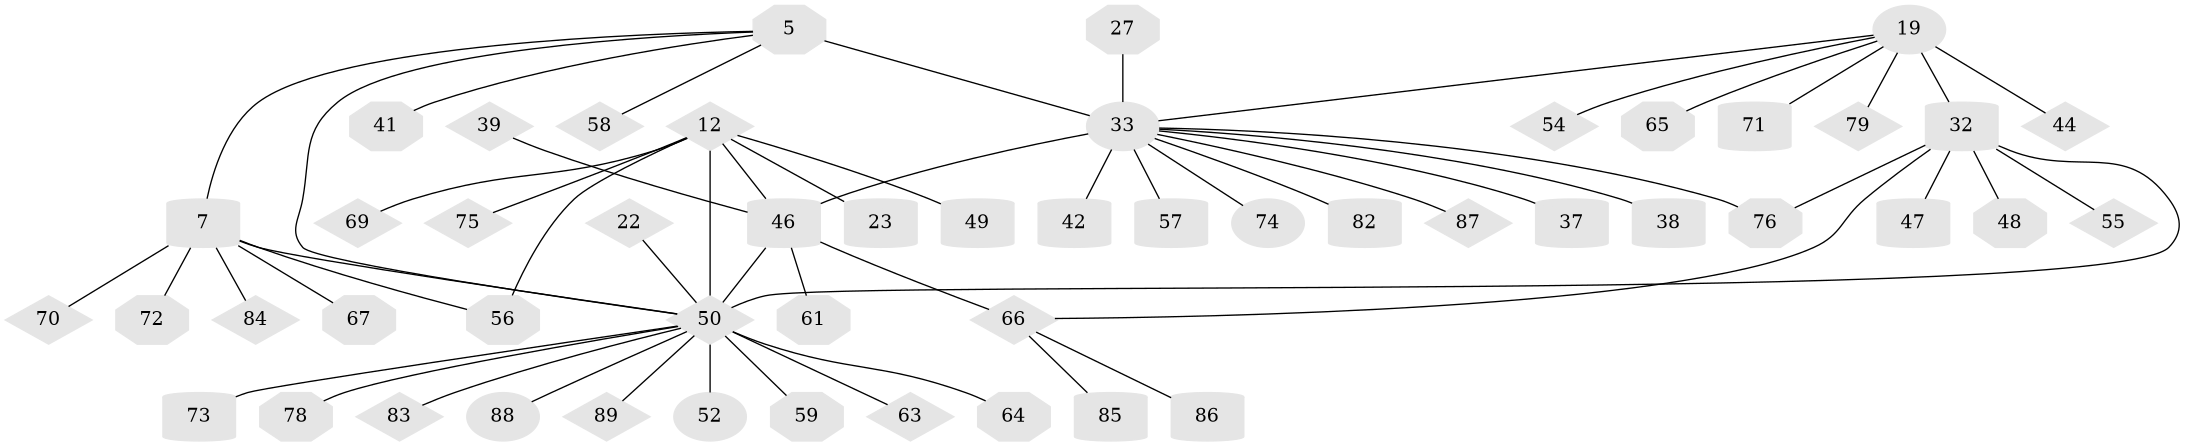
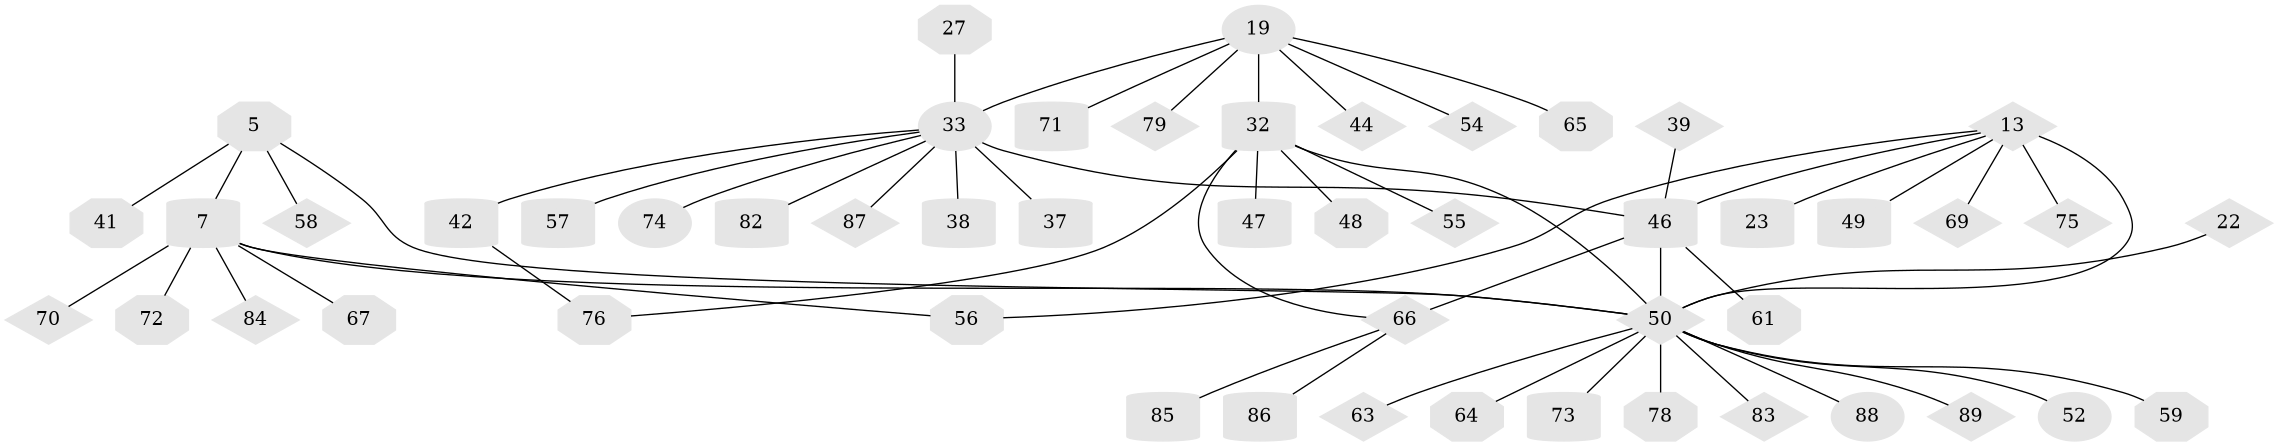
(957, 78) -> none
(710, 126) -> (2013, 126)
(1451, 148) -> (531, 274)
